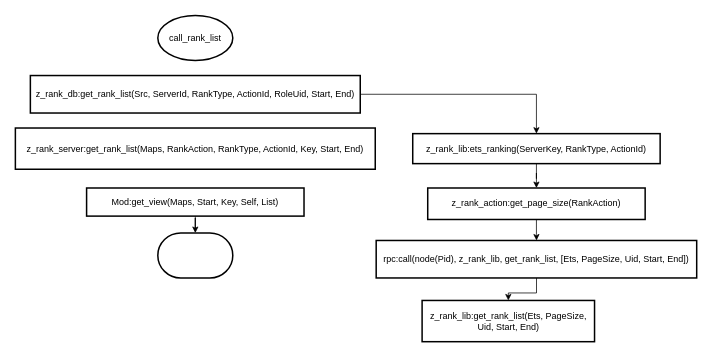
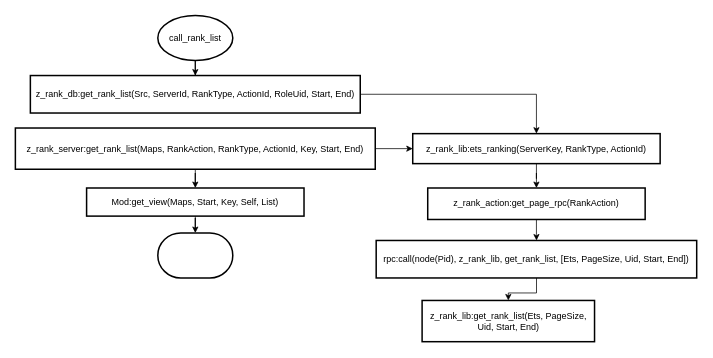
none -> (195, 70)
none -> (392, 149)
none -> (195, 181)
(537, 204) -> (537, 204)
